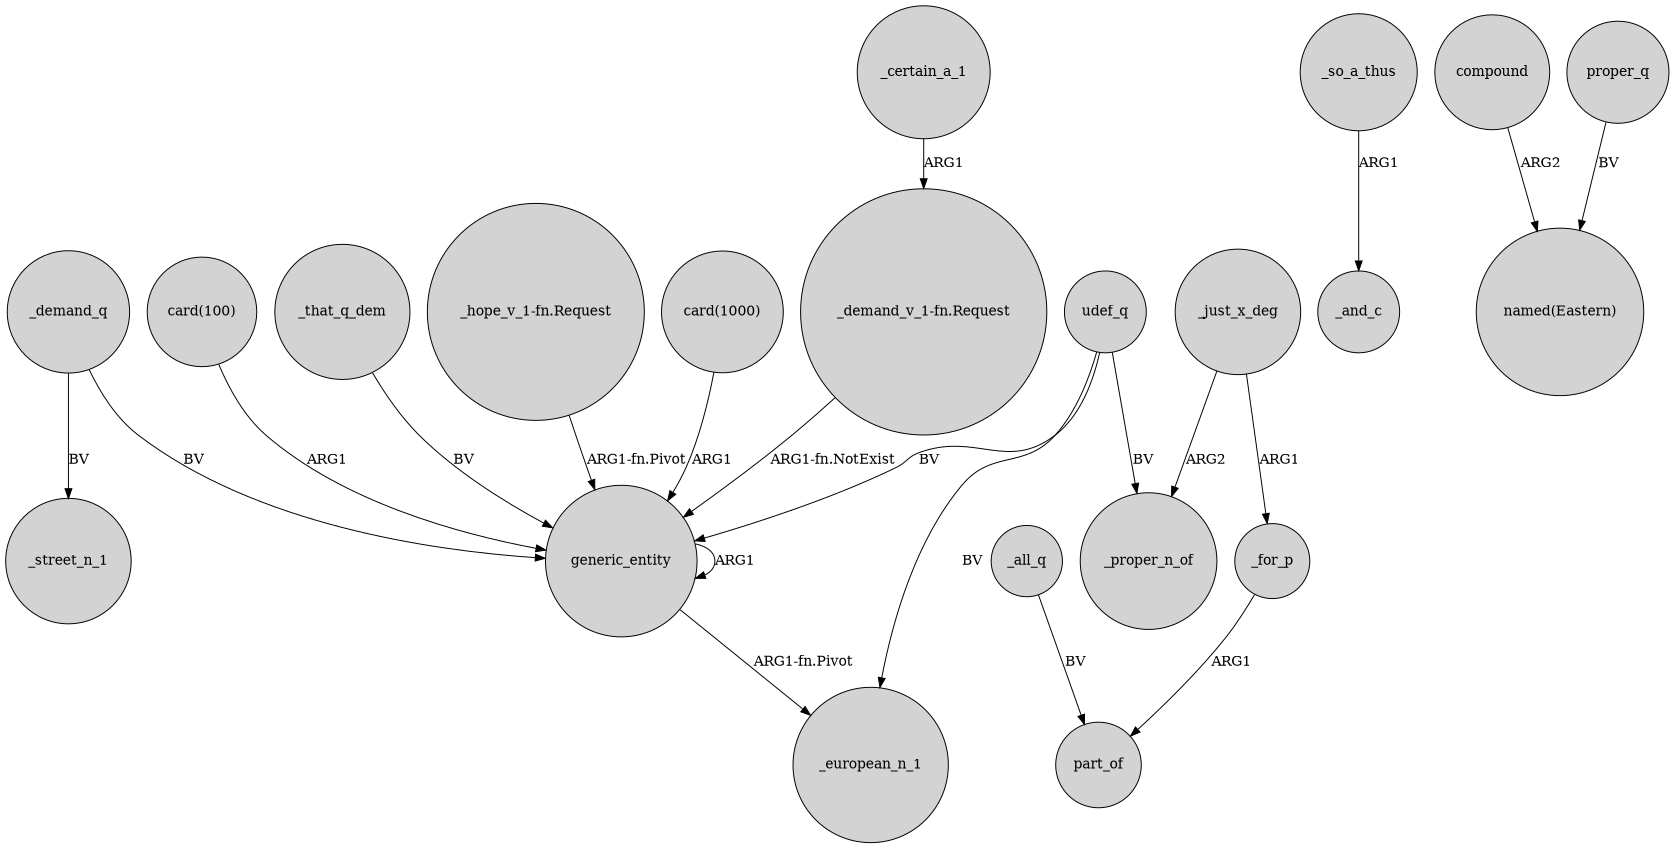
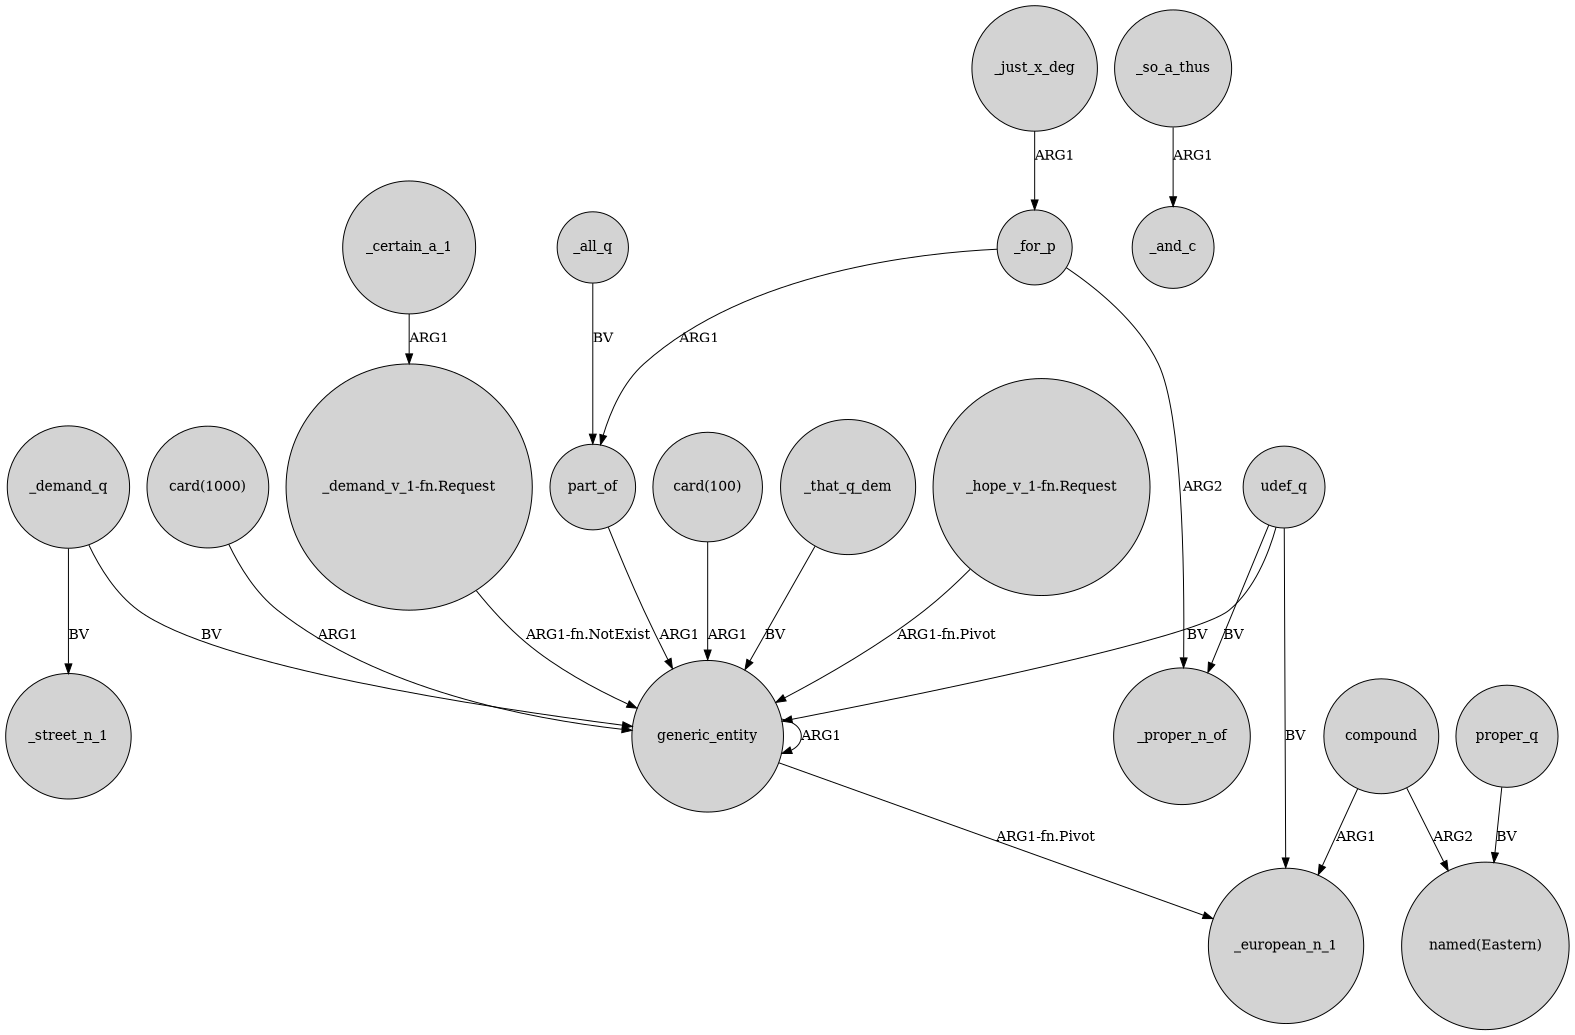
(1196, 429) -> (1176, 443)
none -> (637, 594)
none -> (1340, 827)
